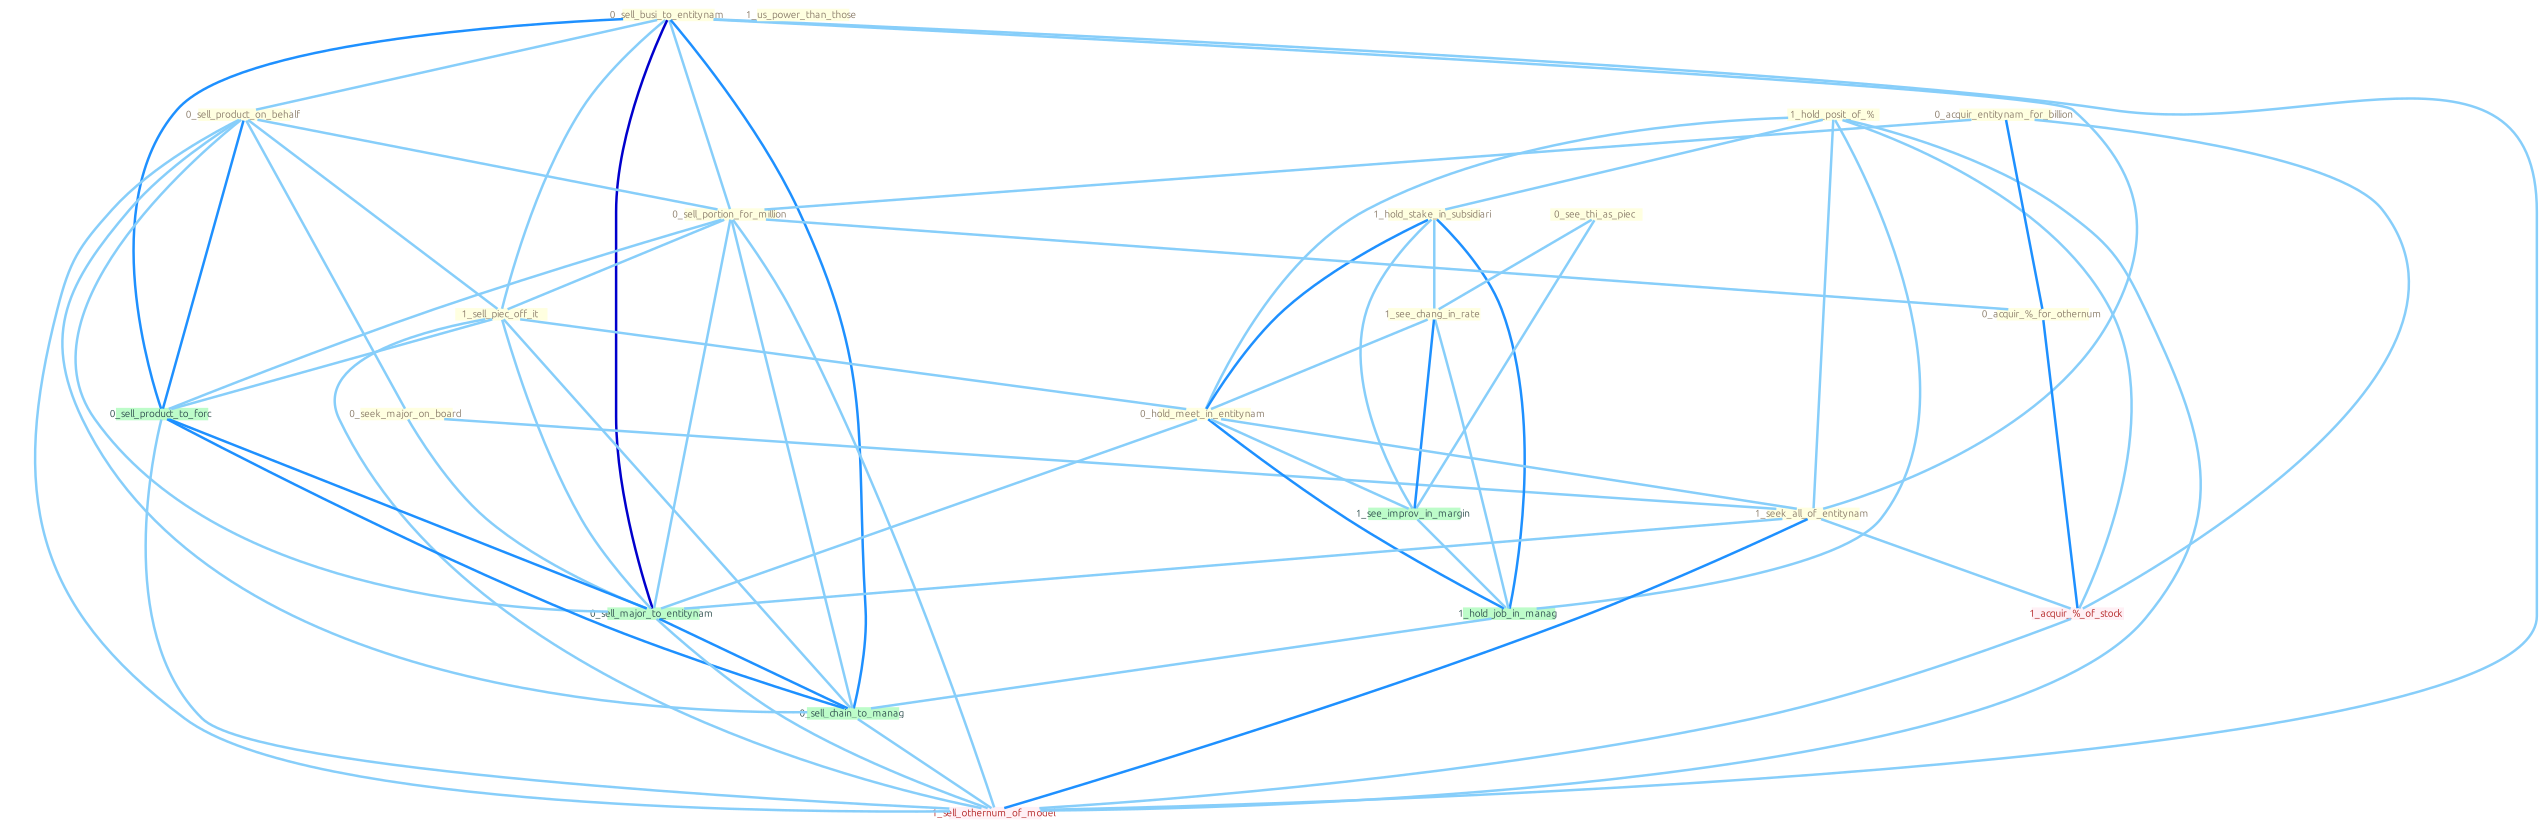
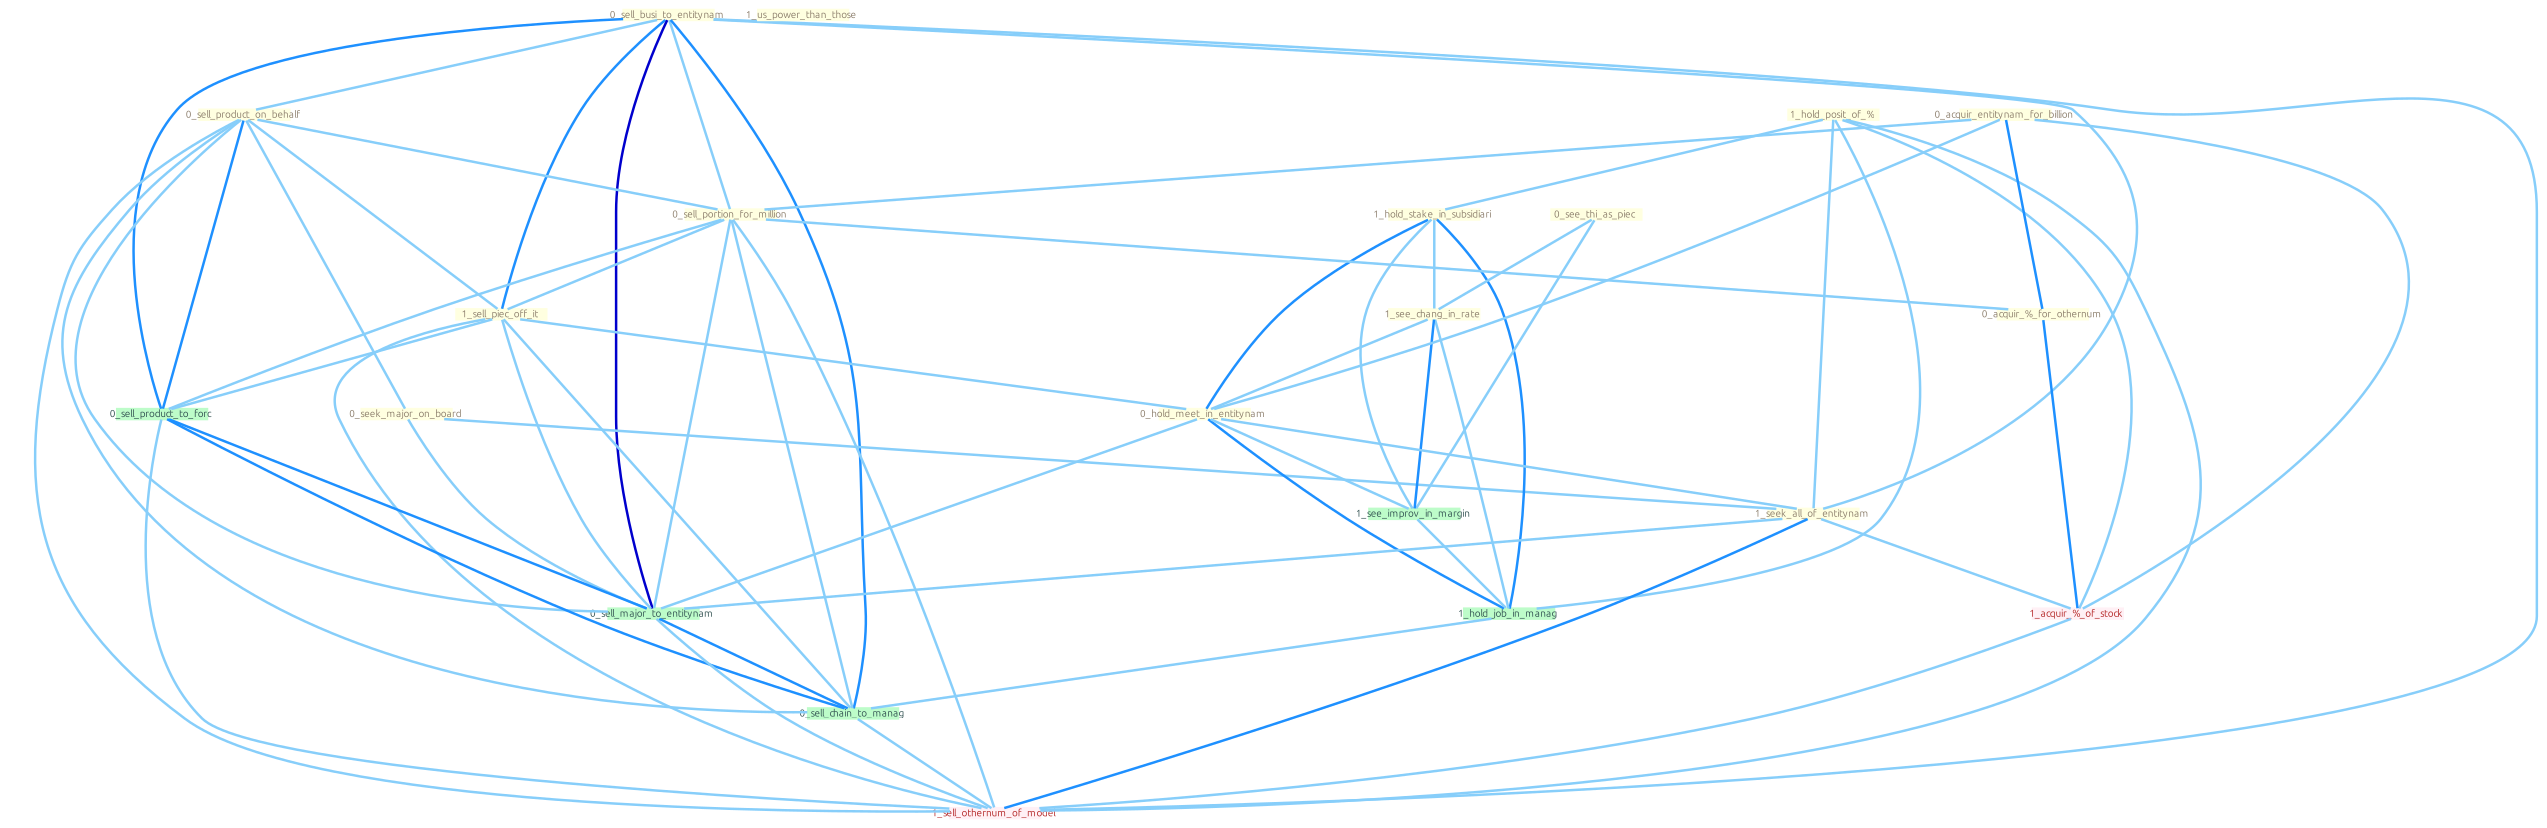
(559, 150) -> (559, 150)
(1447, 176) -> (1651, 263)
